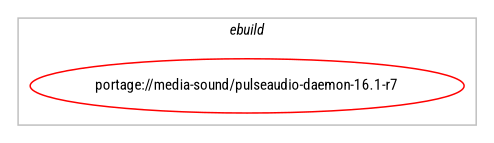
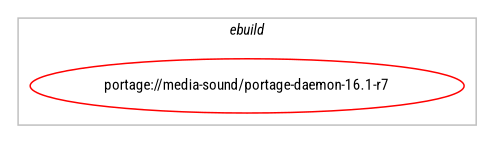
(247, 86) -> (247, 86)
